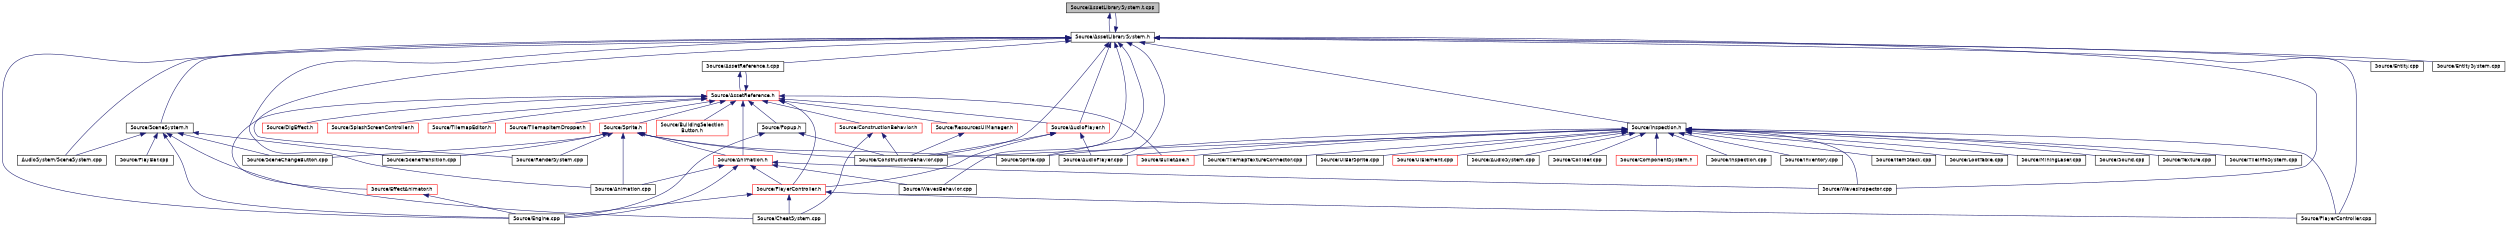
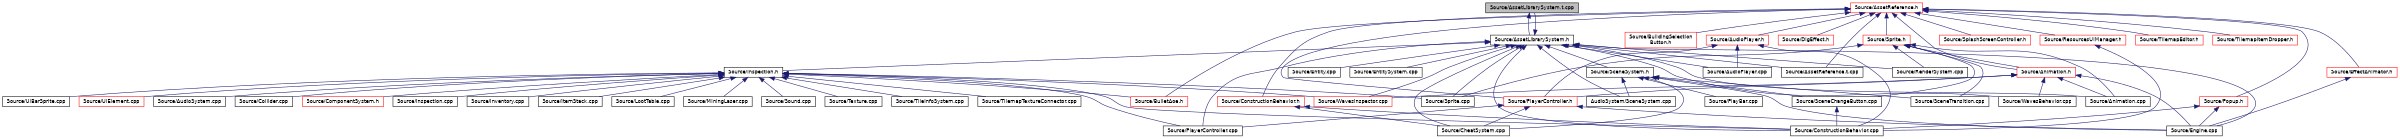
(740, 84) -> none
(1094, 85) -> (1441, 81)
(782, 128) -> (2224, 102)
(1375, 139) -> none
(791, 153) -> (1837, 119)
(1857, 190) -> (1353, 102)
